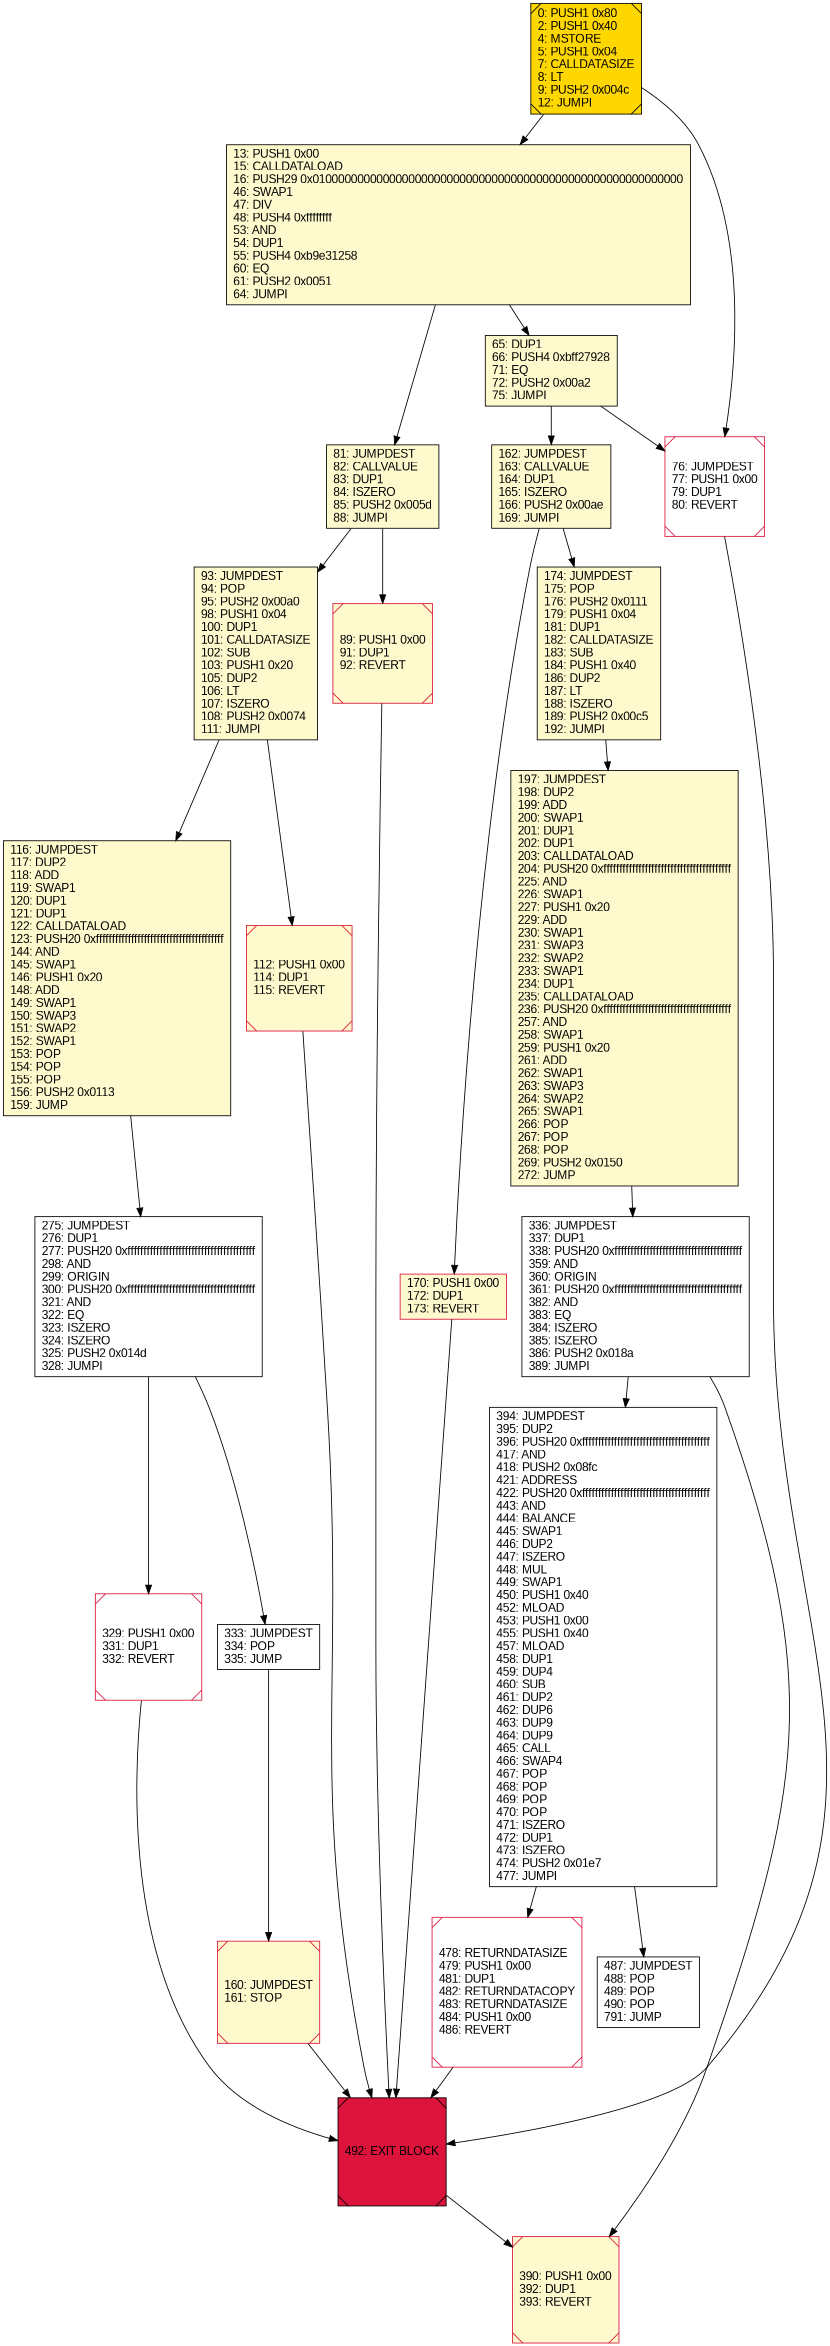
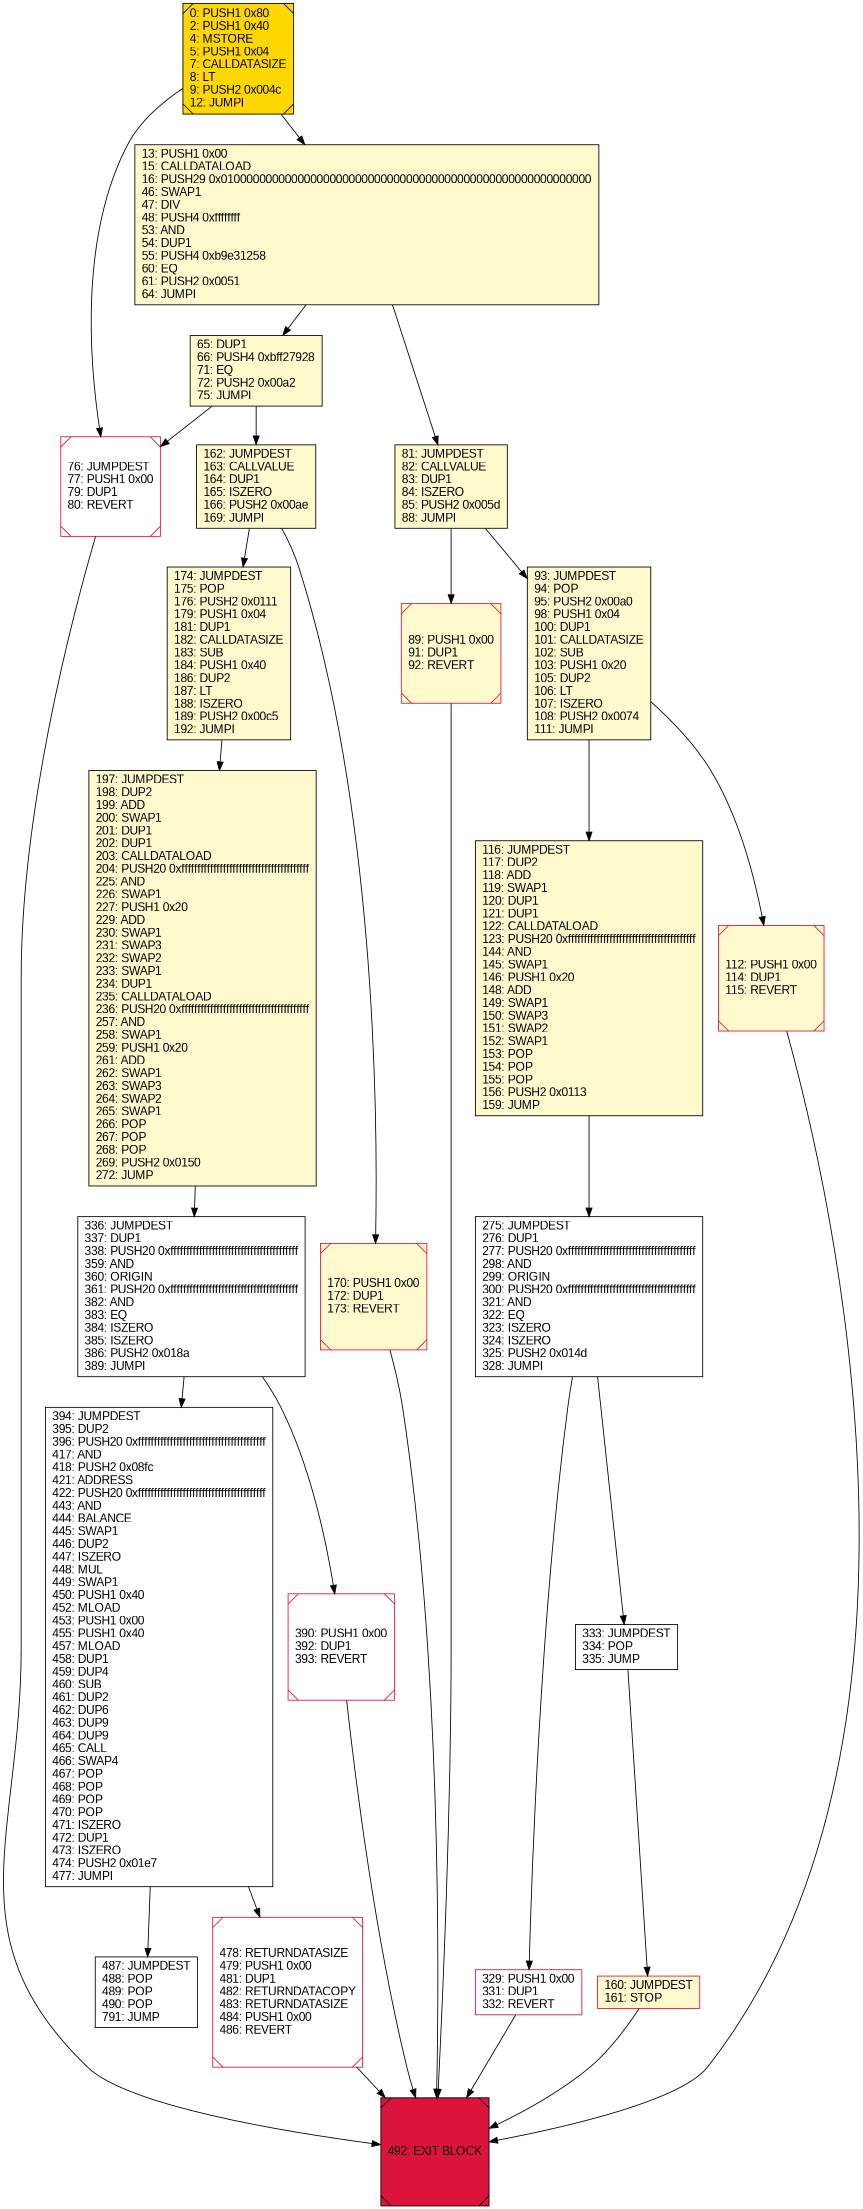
(453, 1297) -> (374, 1297)
(149, 1647) -> (529, 1992)
(269, 1992) -> (649, 1992)
(476, 2219) -> (373, 1896)
(566, 2290) -> (341, 1647)
